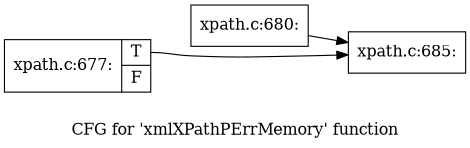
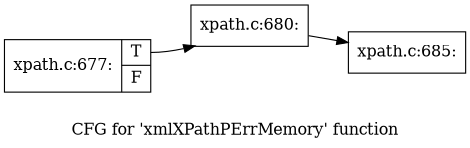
(244, 57) -> (167, 51)
